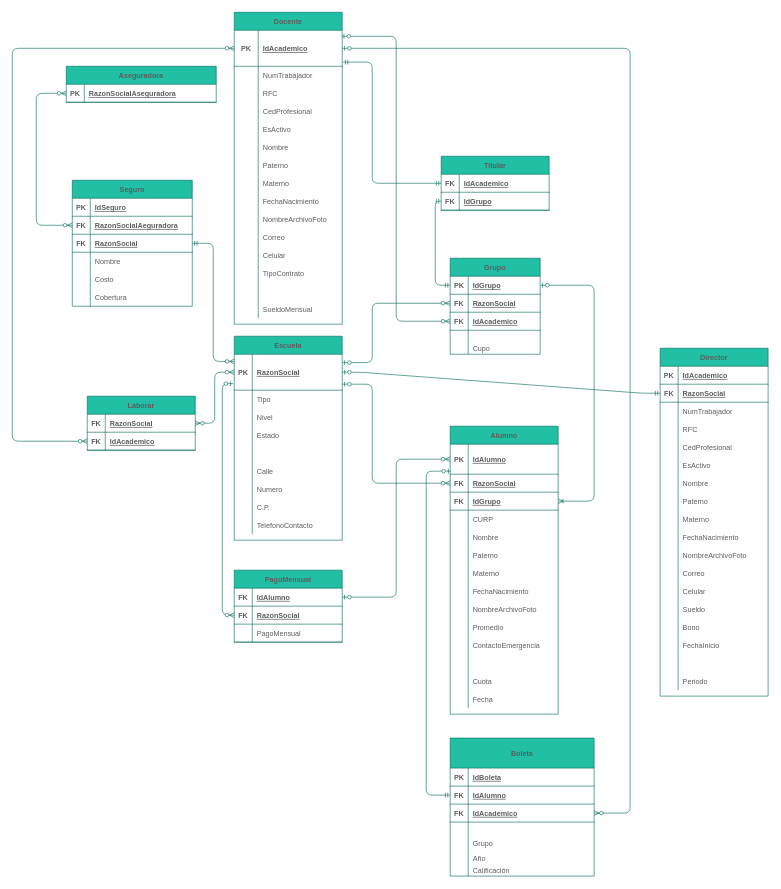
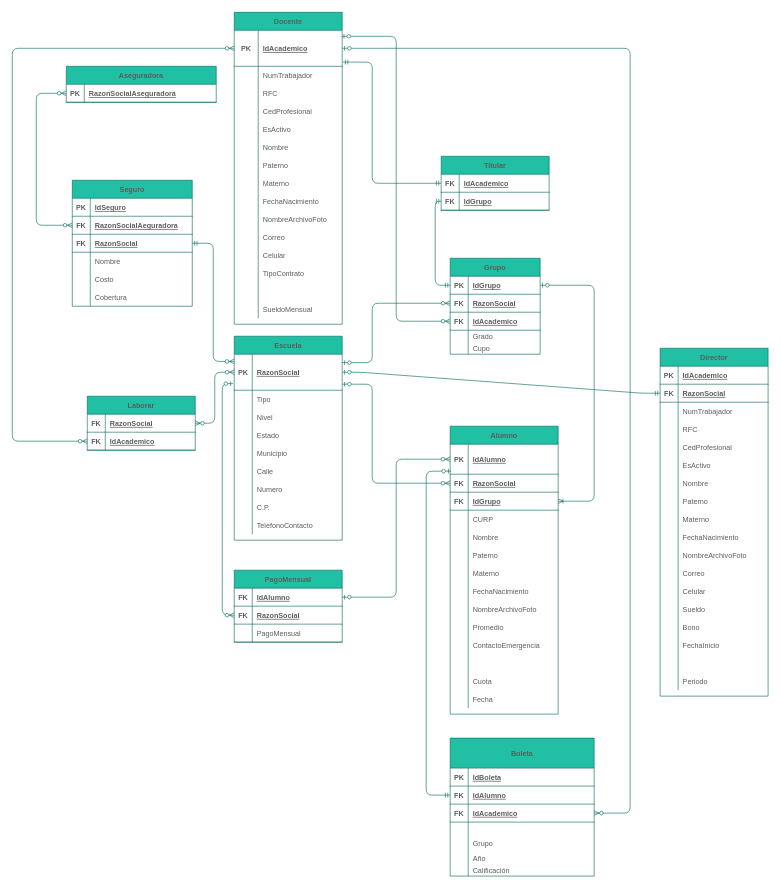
none -> (504, 336)
none -> (297, 453)
